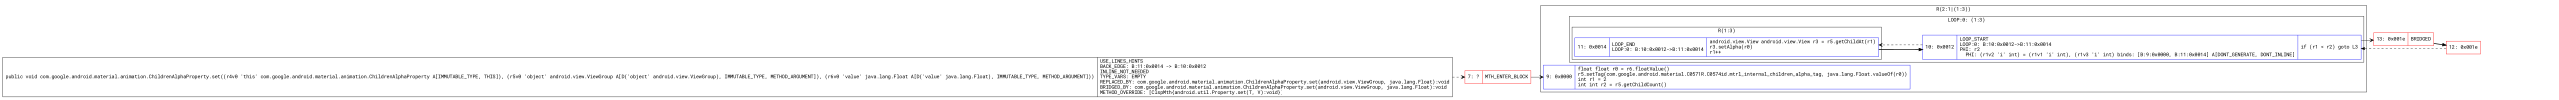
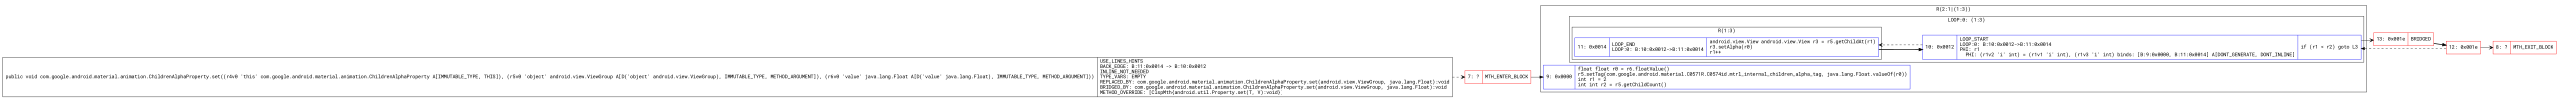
none -> (2525, 48)
(1971, 50) -> (1971, 50)
(1535, 77) -> (1535, 77)
